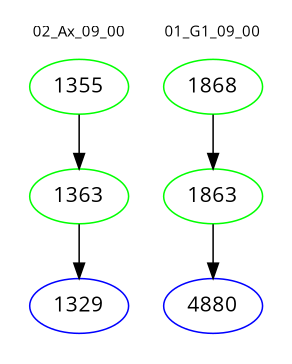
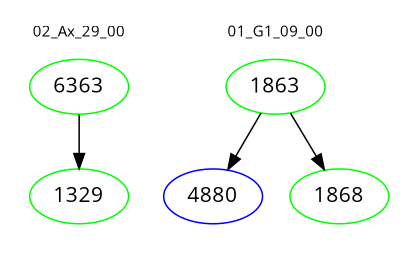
(79, 33) -> (79, 33)
(79, 87) -> none
(213, 134) -> (303, 135)
(79, 196) -> (79, 87)
(79, 306) -> (79, 196)
